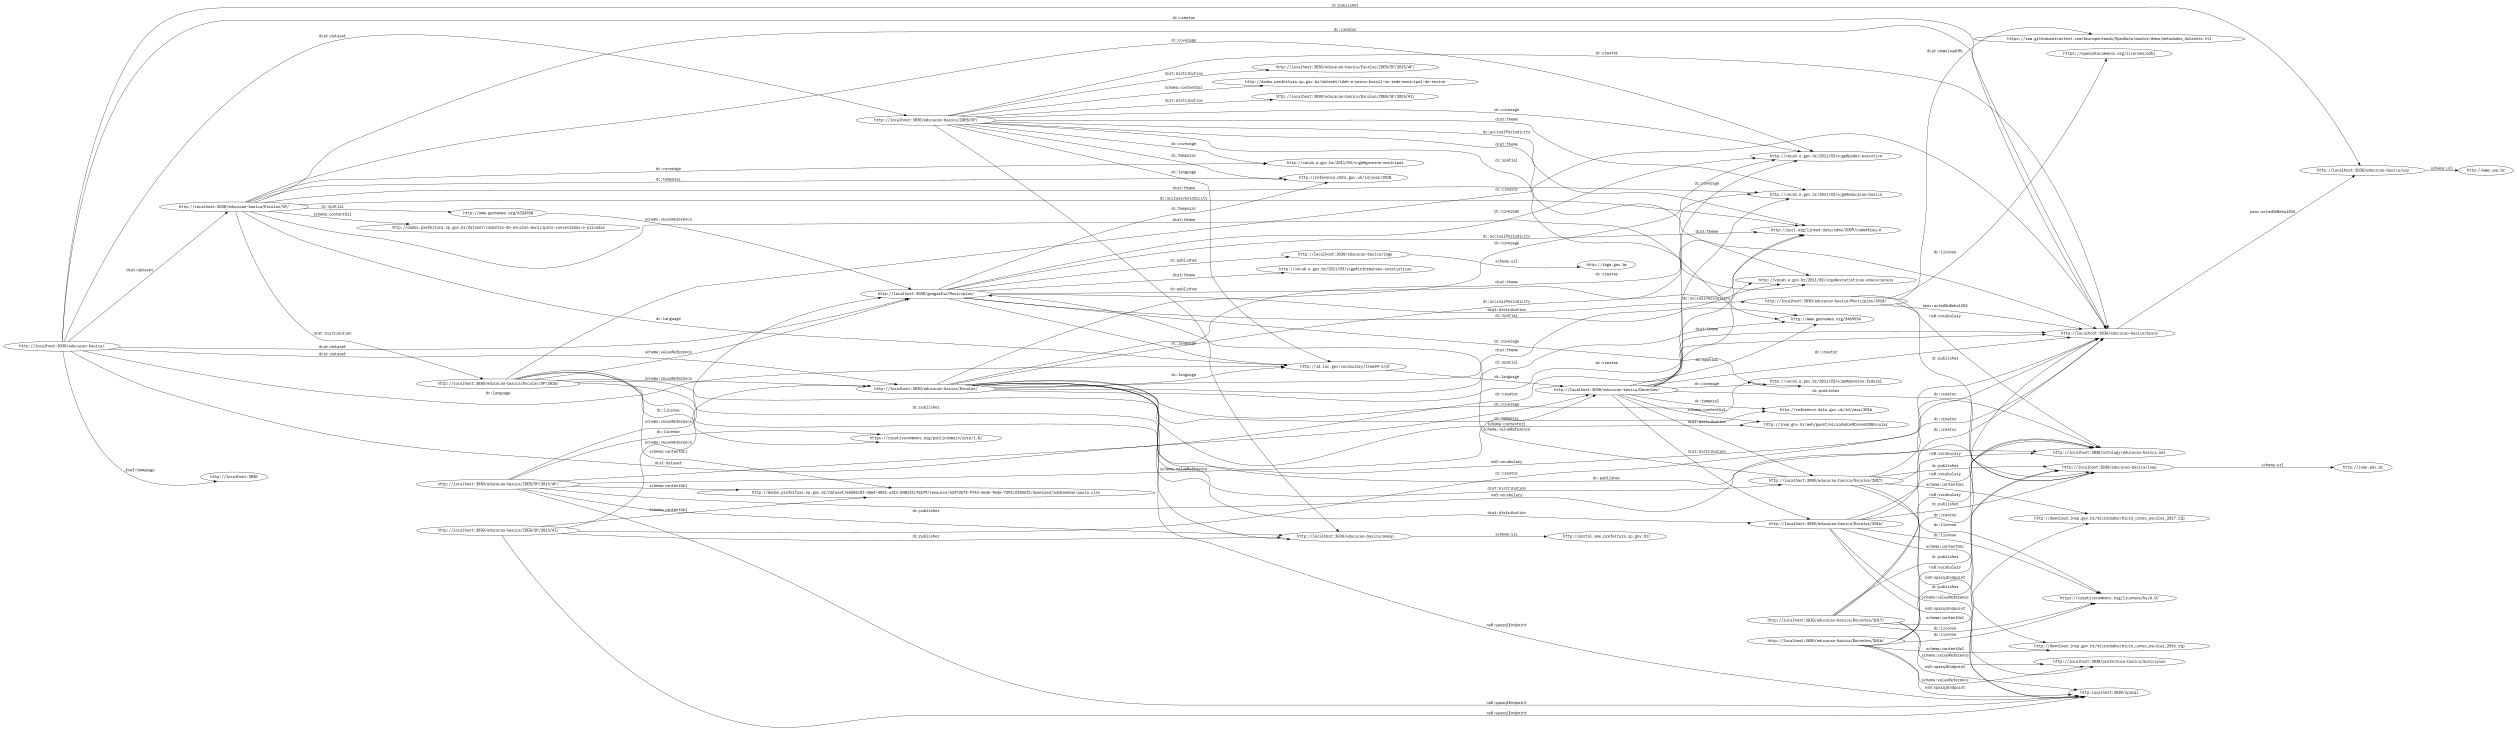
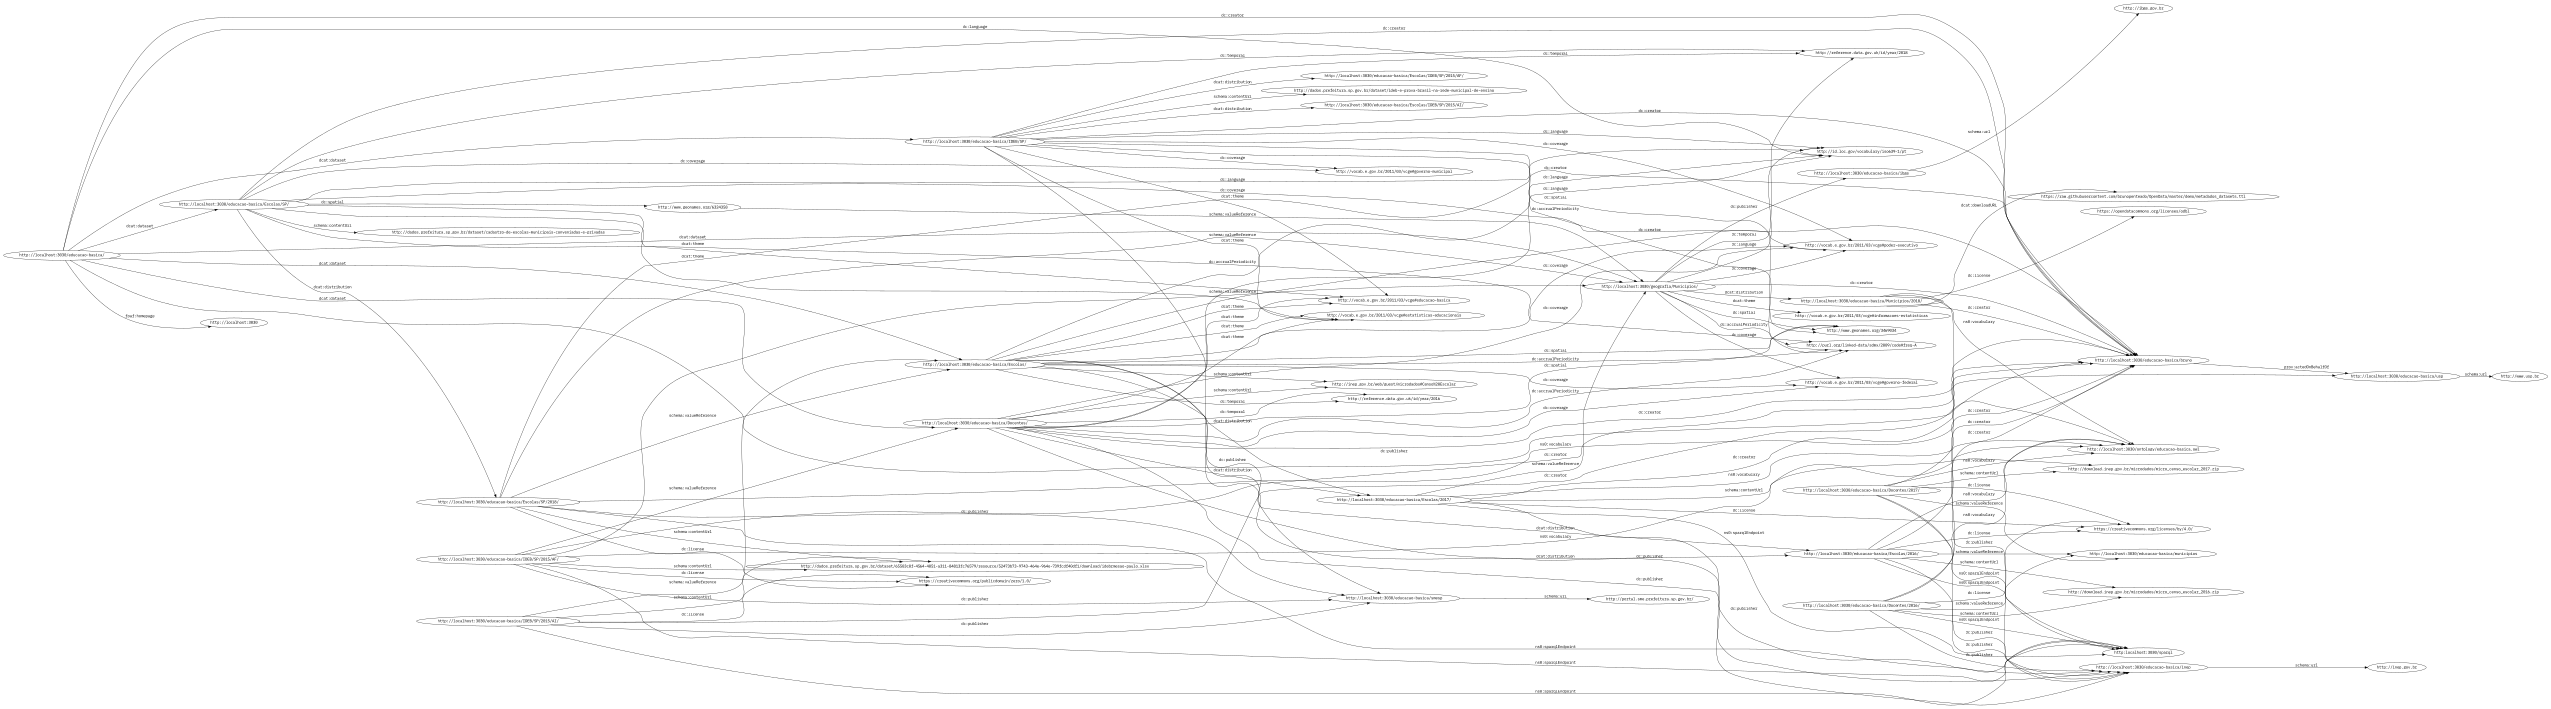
(1945, 306) -> (1979, 308)
(1473, 378) -> (1410, 278)
none -> (743, 604)
(2109, 662) -> (2143, 554)
